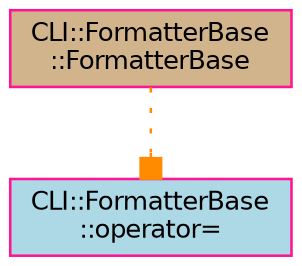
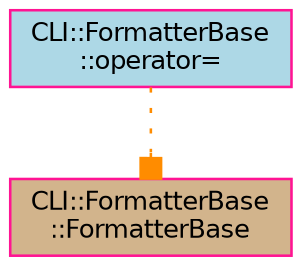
(151, 120) -> (151, 120)
